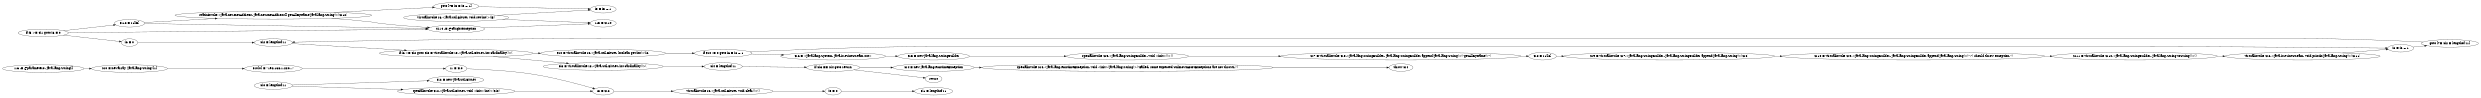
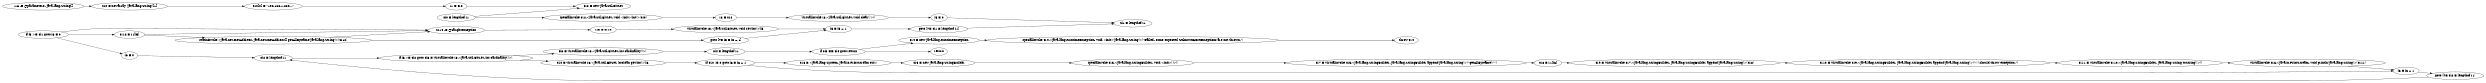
(545, 21) -> (644, 30)
none -> (939, 29)
(531, 74) -> (520, 6)
